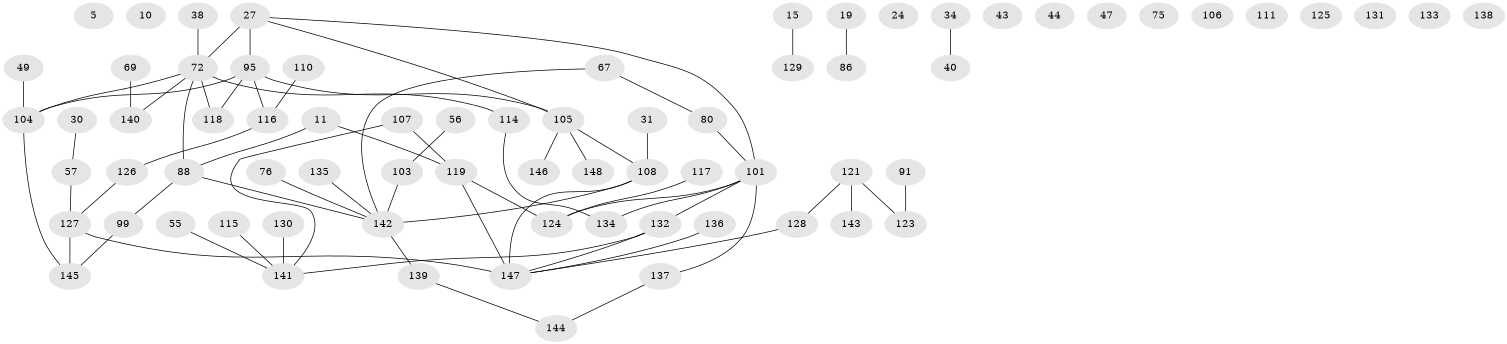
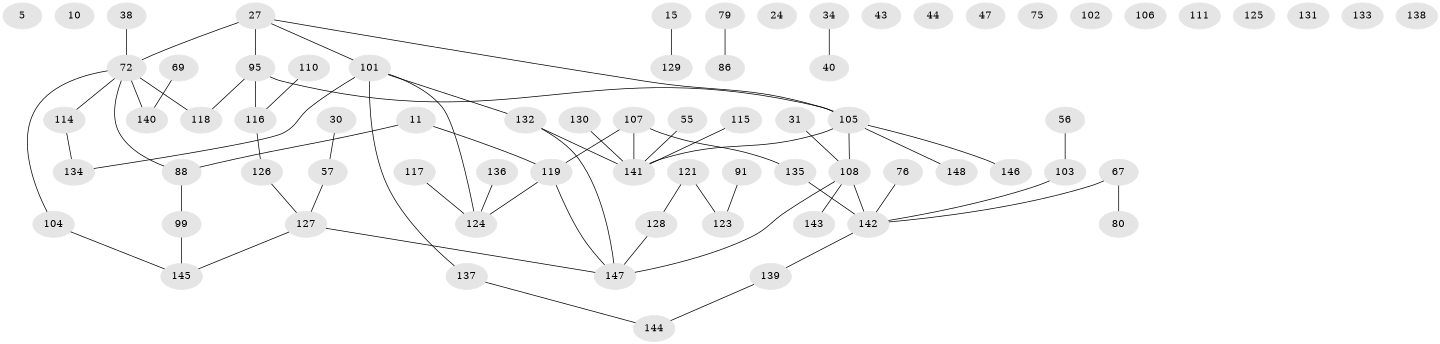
(846, 16) -> (725, 16)
none -> (1091, 16)
(24, 68) -> none
(137, 94) -> none
none -> (705, 144)
(731, 146) -> none
none -> (741, 146)
(283, 198) -> none
(851, 198) -> (835, 194)
(641, 251) -> (487, 198)
